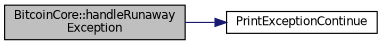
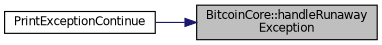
(200, 22) -> (170, 22)
